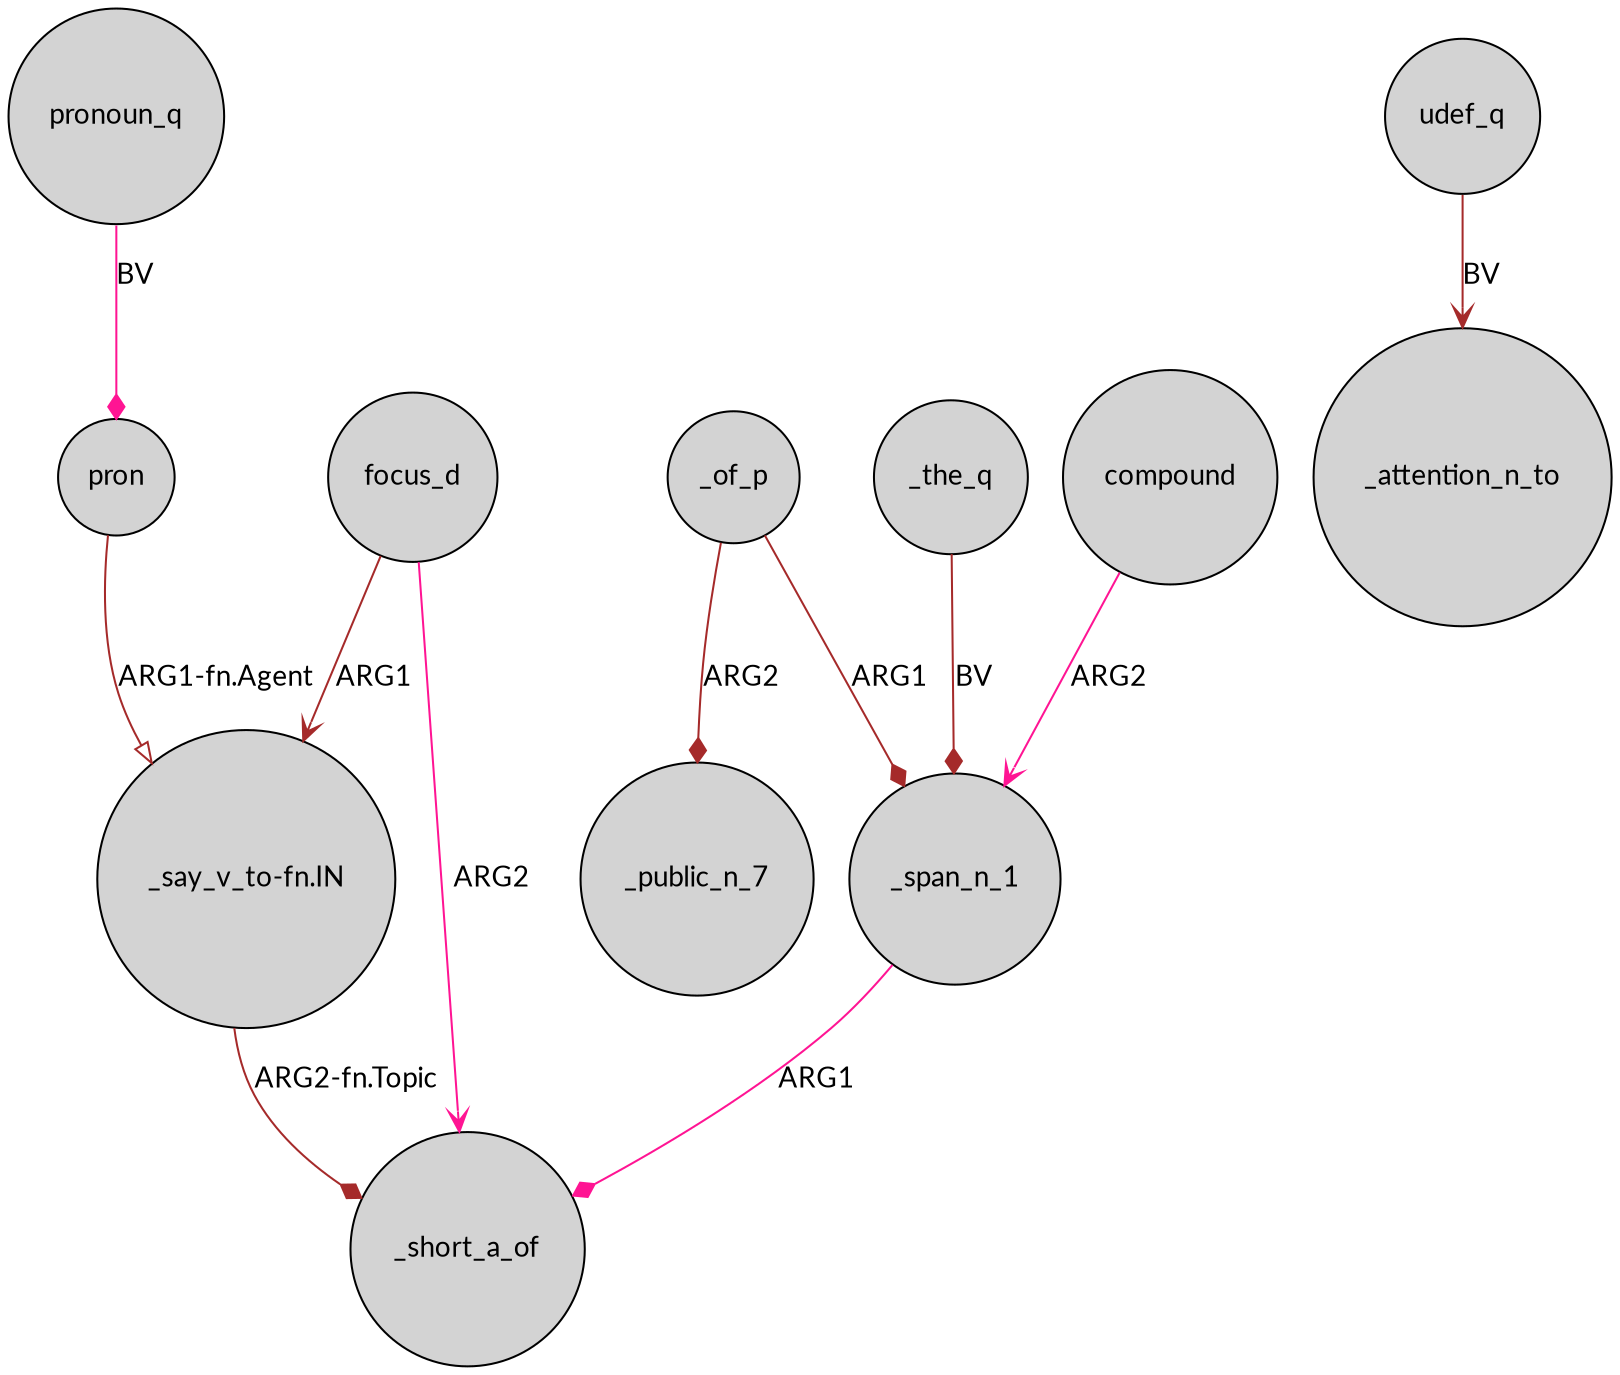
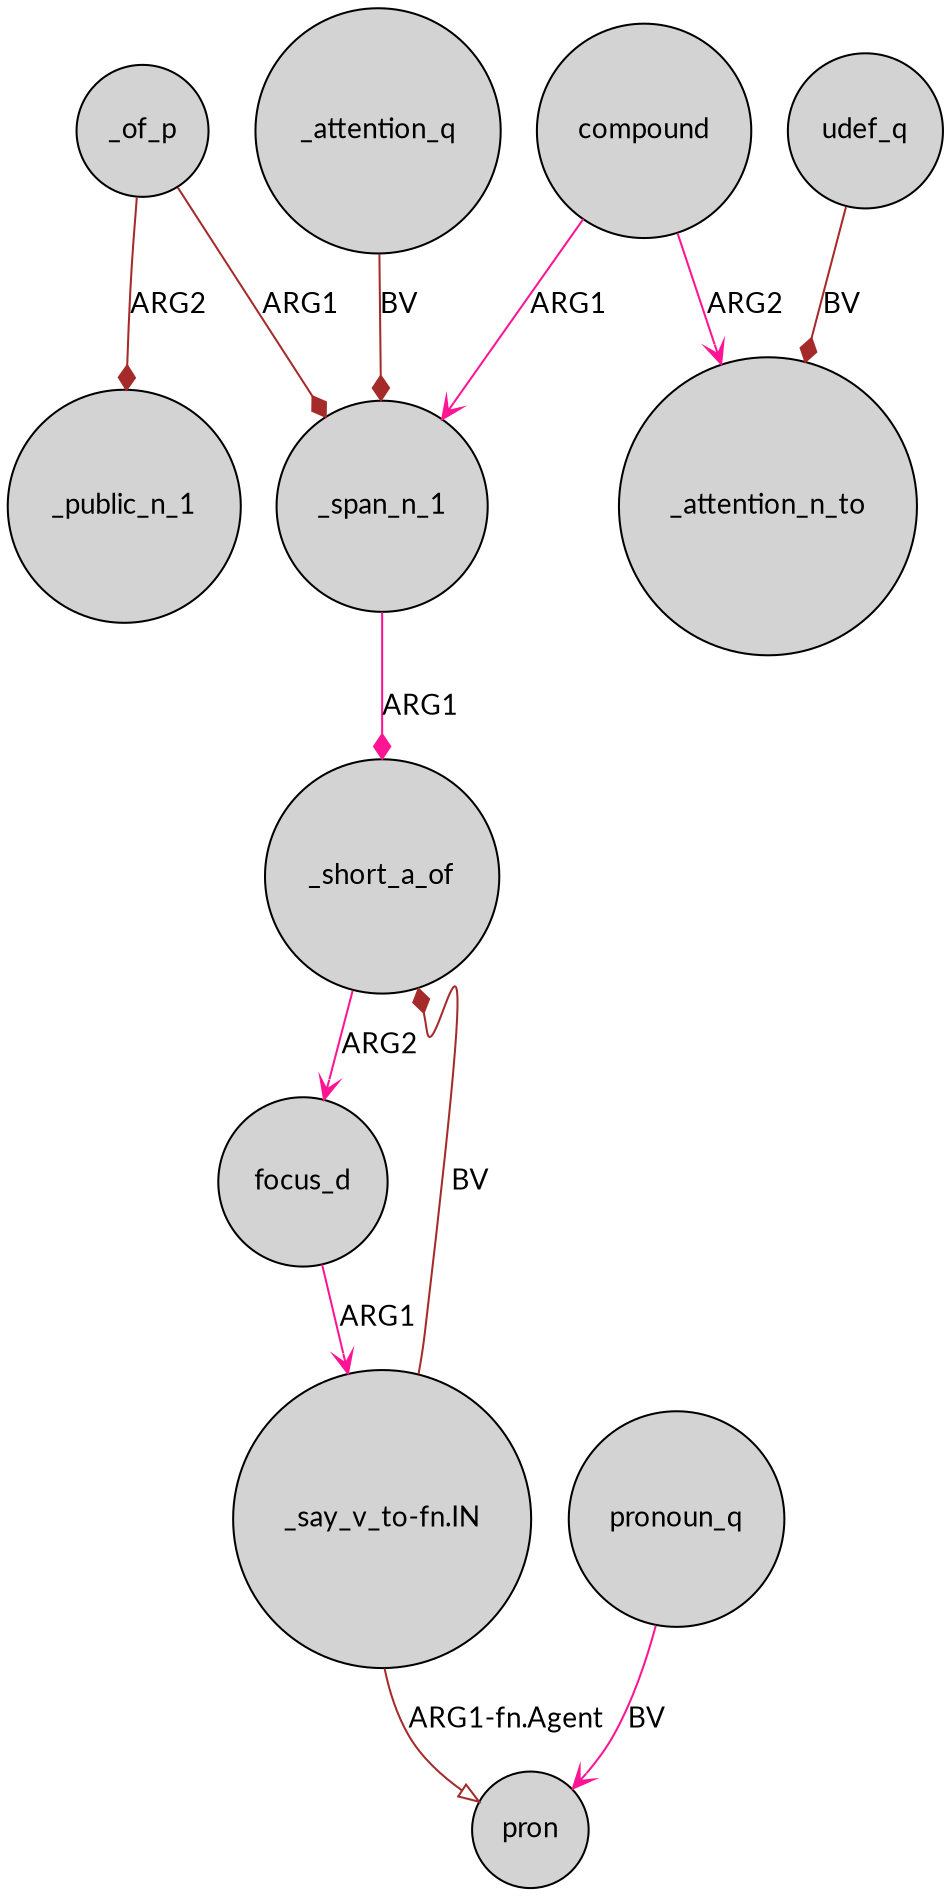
(1463, 251) -> (829, 273)
none -> (696, 289)
(116, 310) -> (629, 1703)
(951, 477) -> (378, 131)
(346, 639) -> (333, 1309)
(108, 643) -> (410, 1738)
(1109, 678) -> (569, 305)
(438, 836) -> (341, 1035)
(697, 879) -> (124, 506)
(347, 1080) -> (470, 1182)
